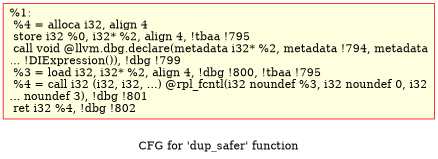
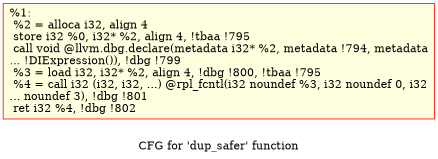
(79, 25) -> (79, 25)
